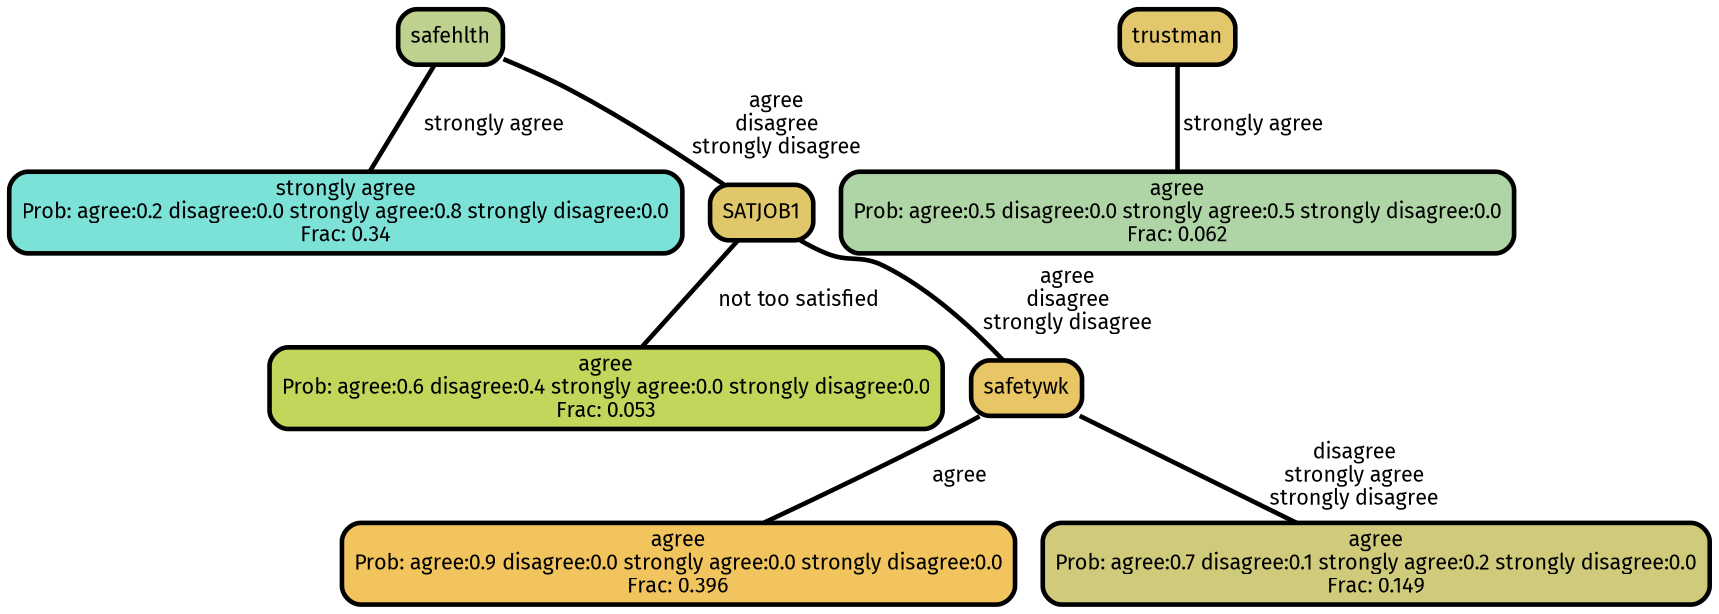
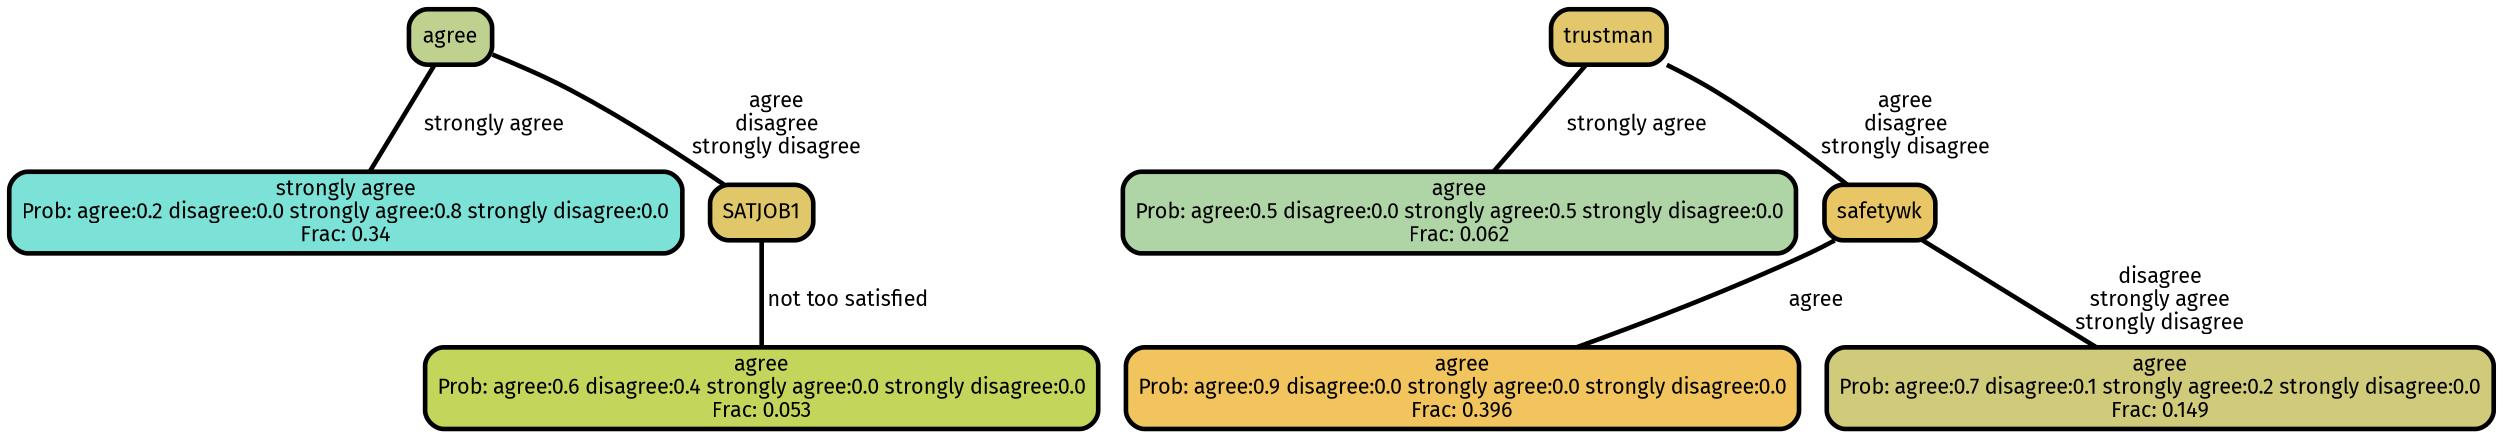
(451, 37) -> (451, 37)
(912, 282) -> (1760, 120)
